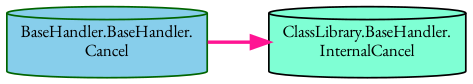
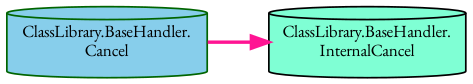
(107, 42) -> (107, 42)
